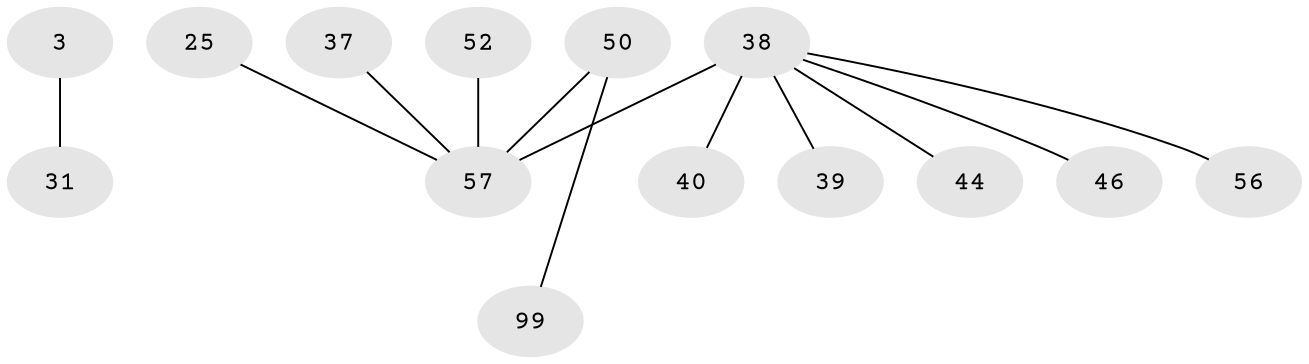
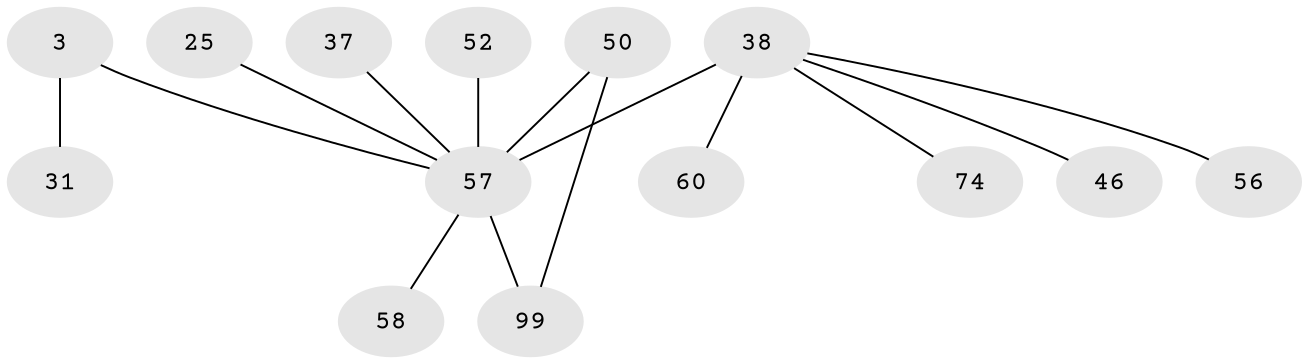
none -> (263, 122)
(691, 182) -> (691, 182)
(831, 182) -> none
(970, 182) -> (970, 182)
none -> (504, 251)
none -> (391, 321)
